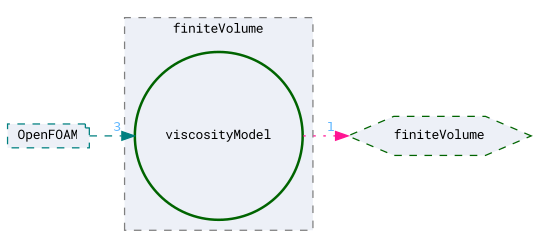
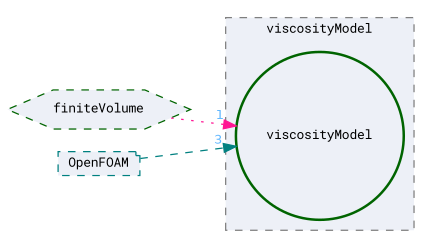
(219, 30) -> (320, 30)
(321, 136) -> (197, 121)
